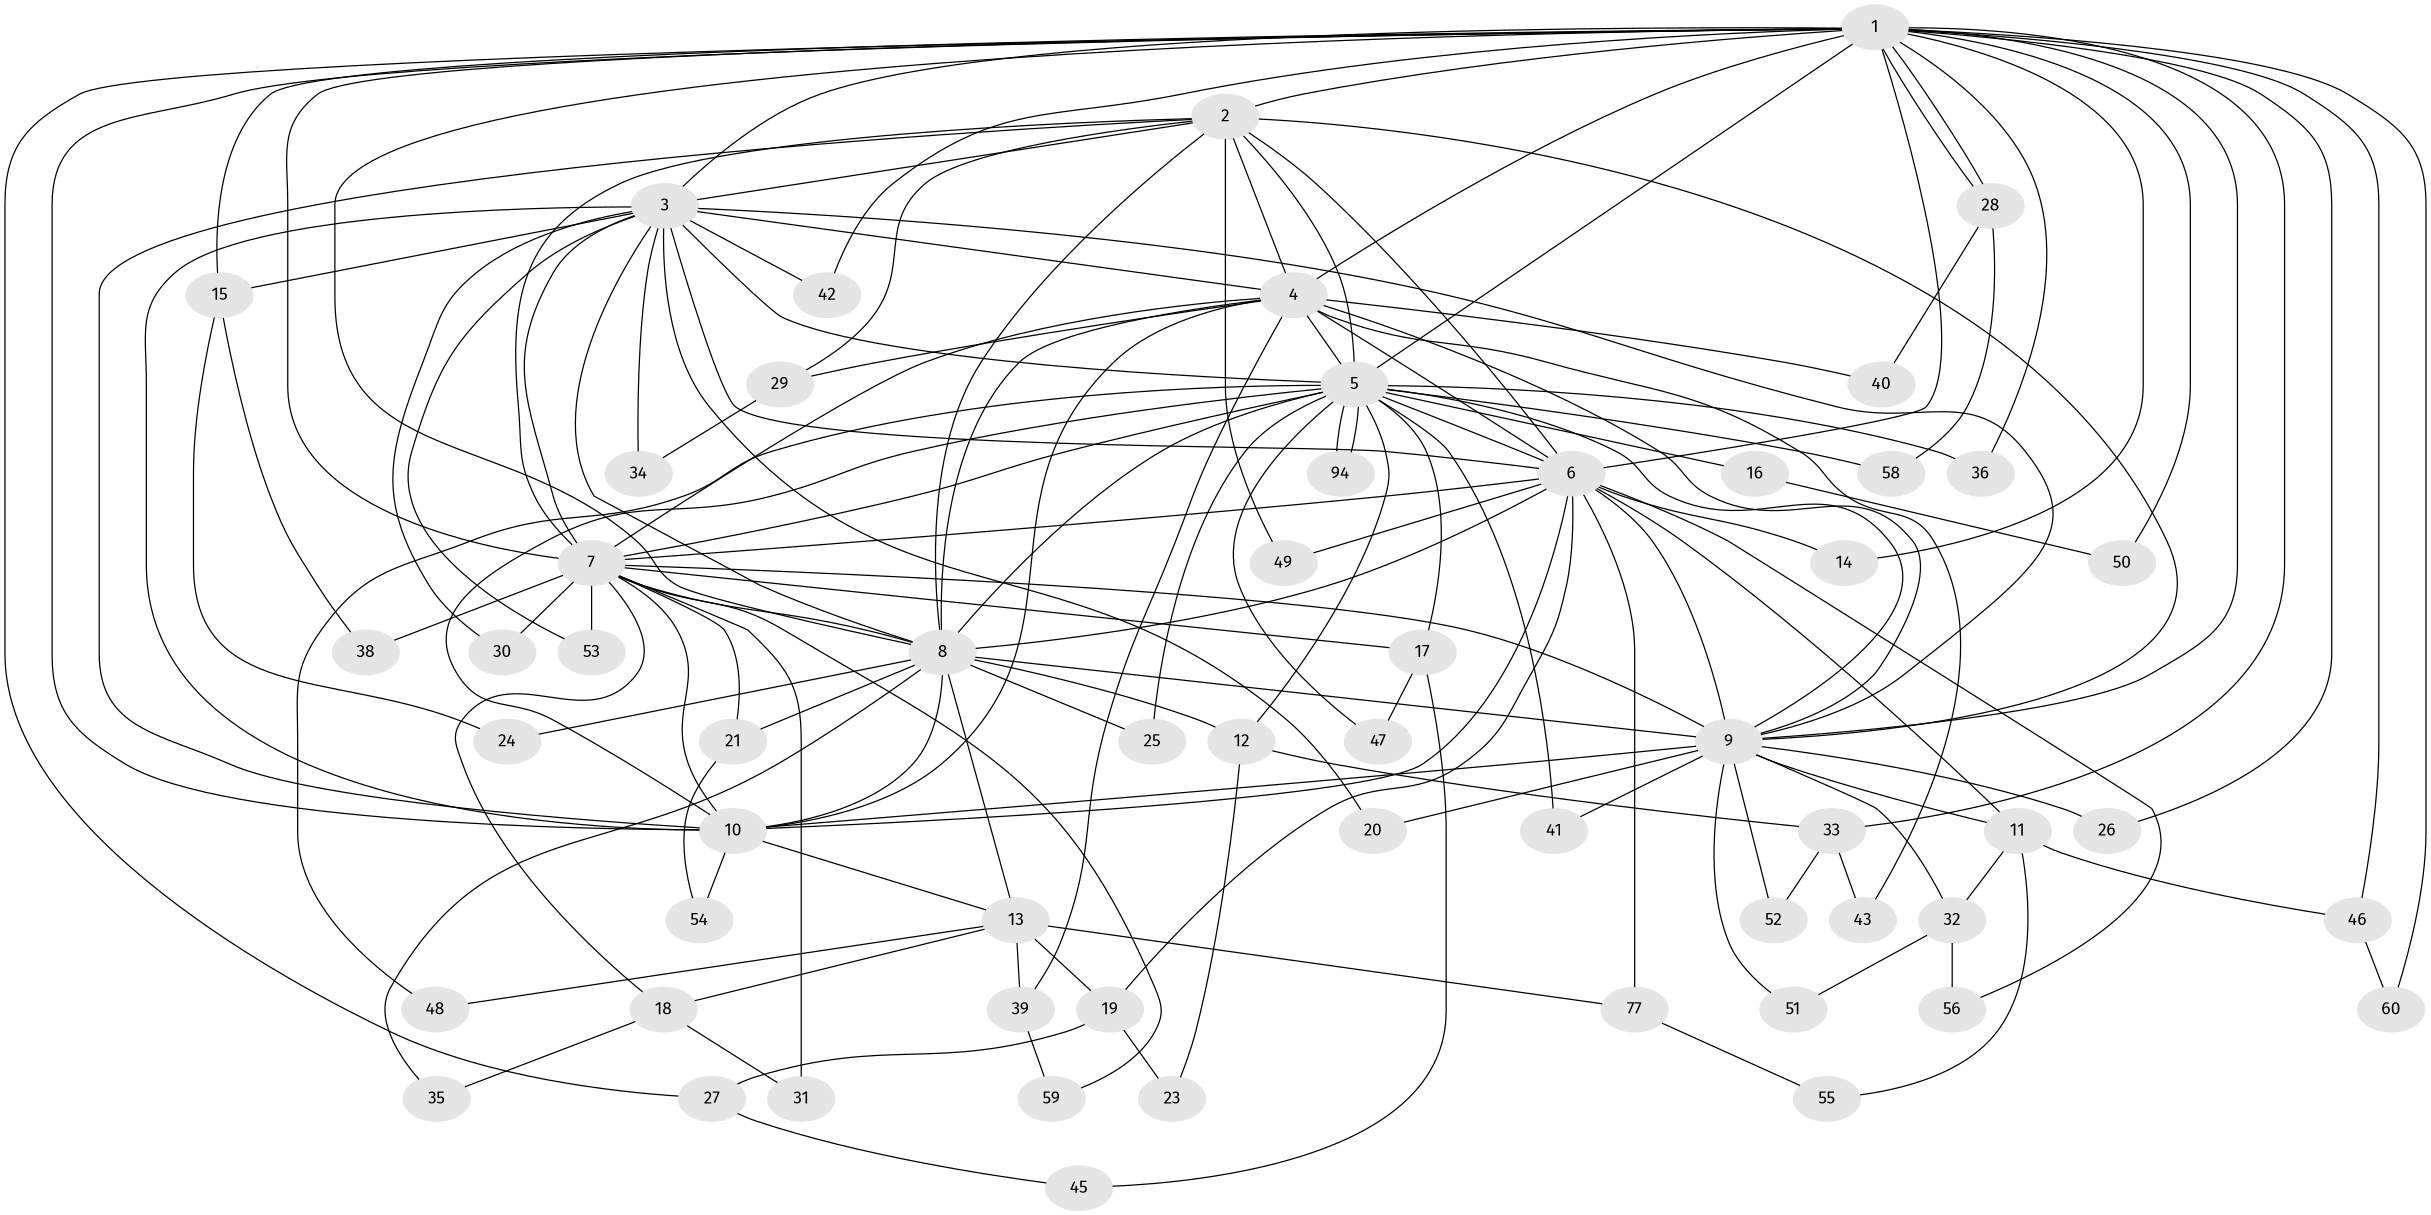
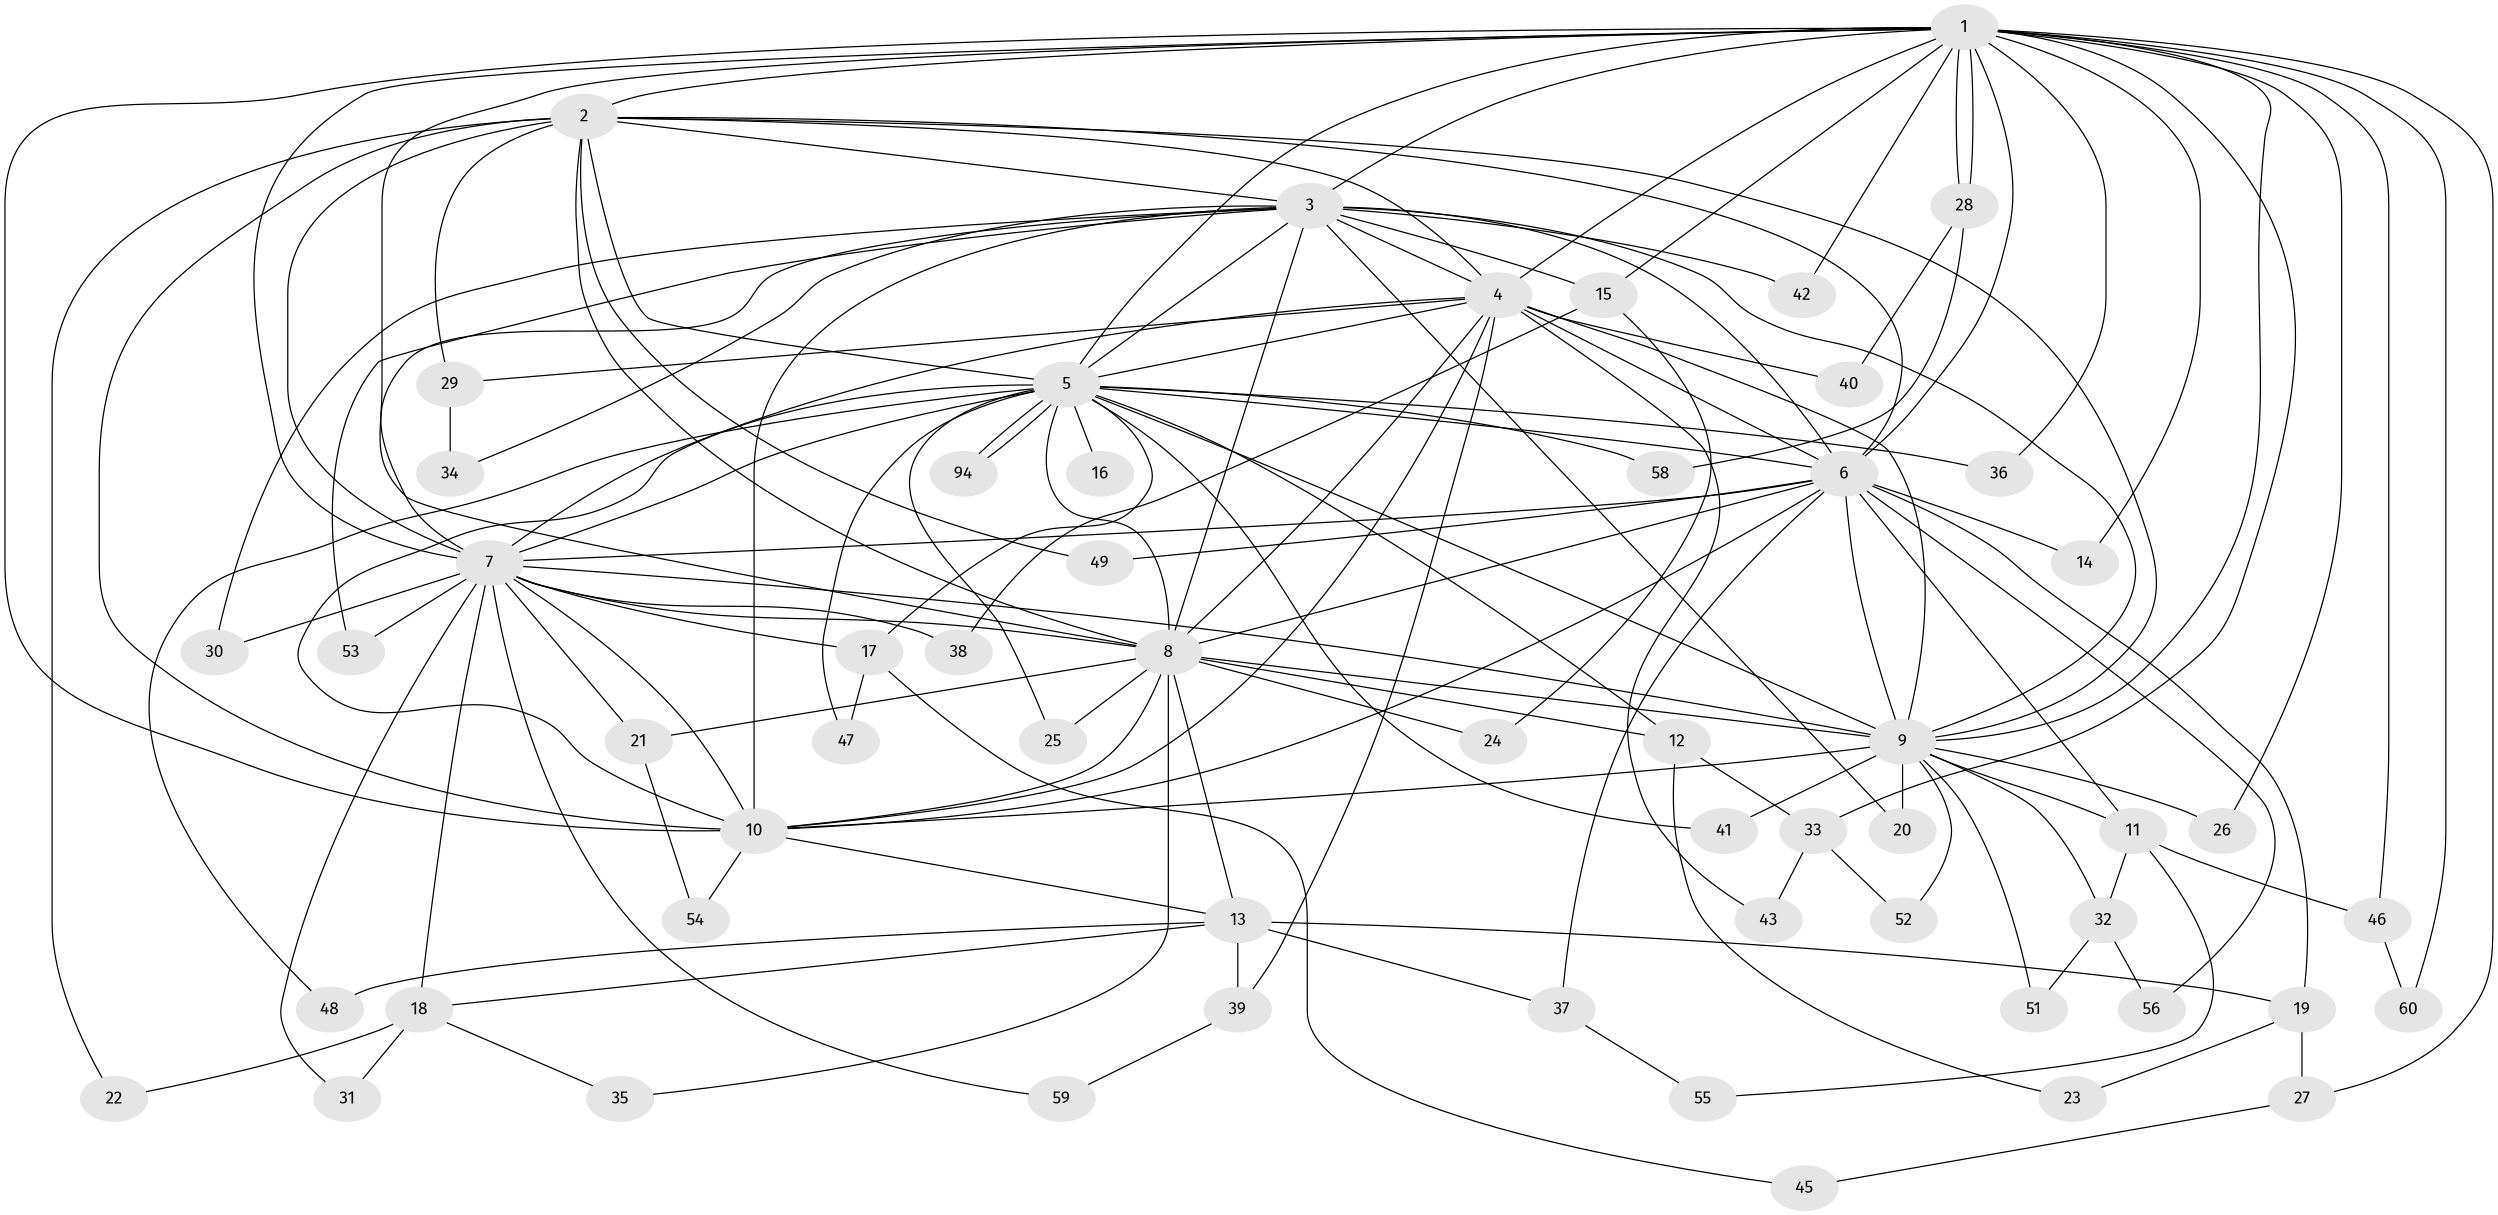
(2122, 563) -> none
(1635, 1010) -> (1562, 1010)
none -> (114, 1099)
